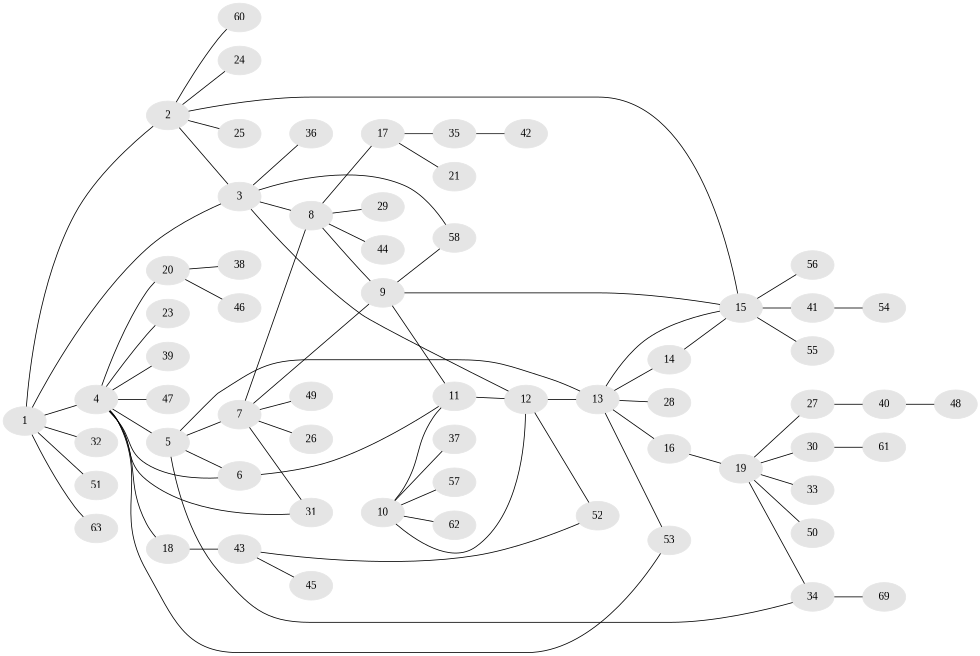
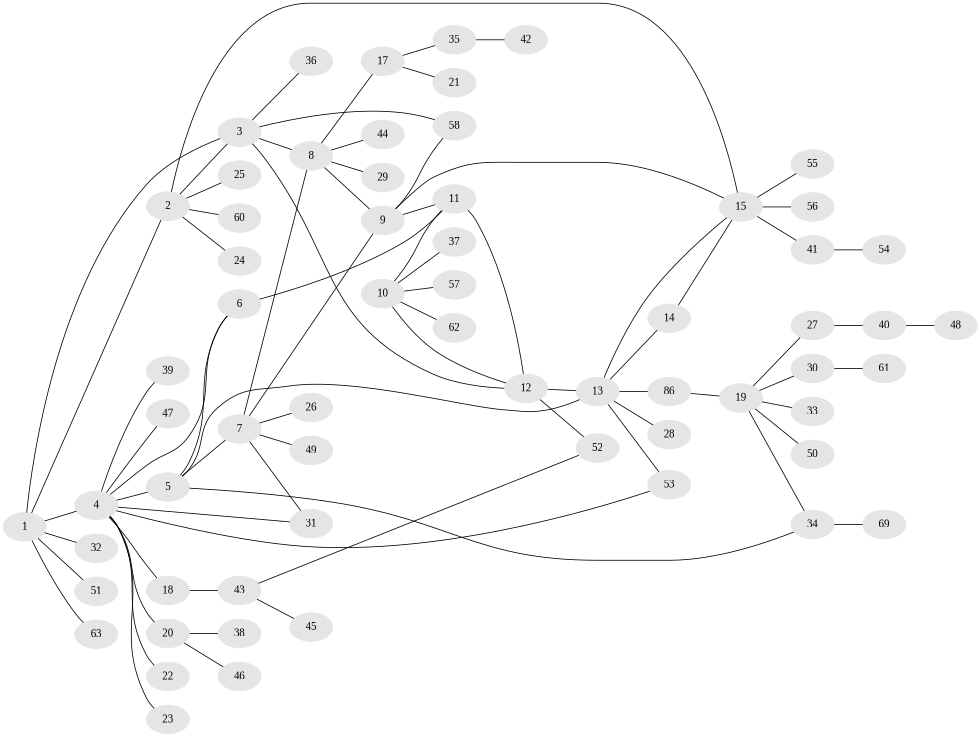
(669, 449) -> (669, 392)
none -> (168, 676)
